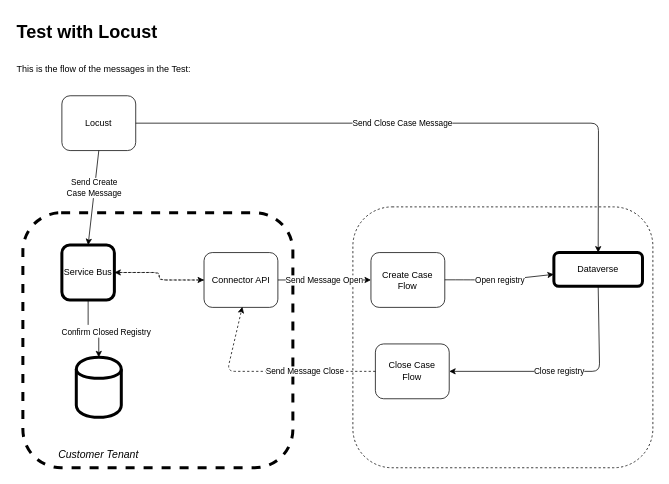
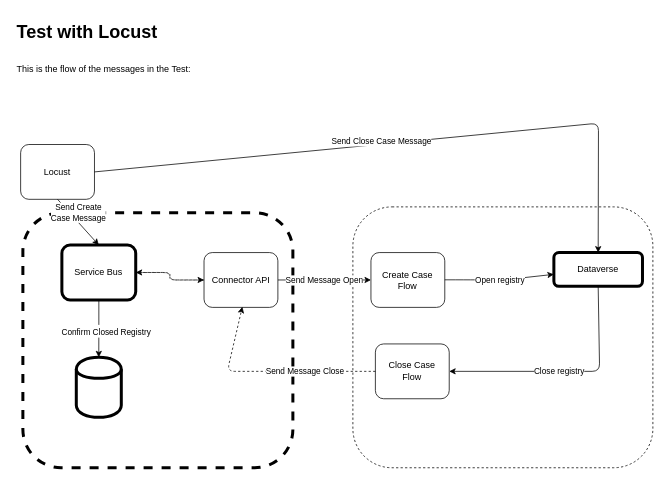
(99, 123) -> (58, 172)
(88, 272) -> (99, 272)
(99, 454) -> none
